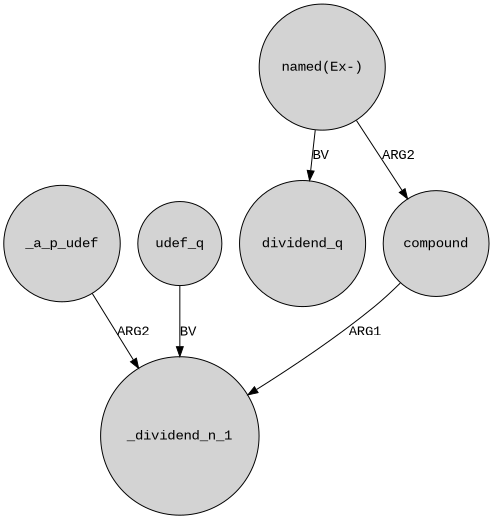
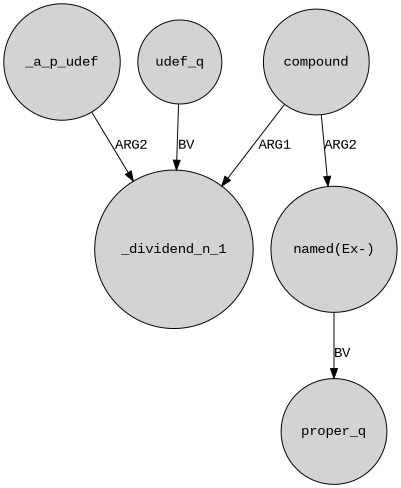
(379, 155) -> (324, 146)
(303, 244) -> (334, 431)
